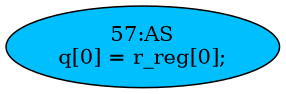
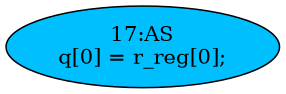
(143, 47) -> (143, 47)
